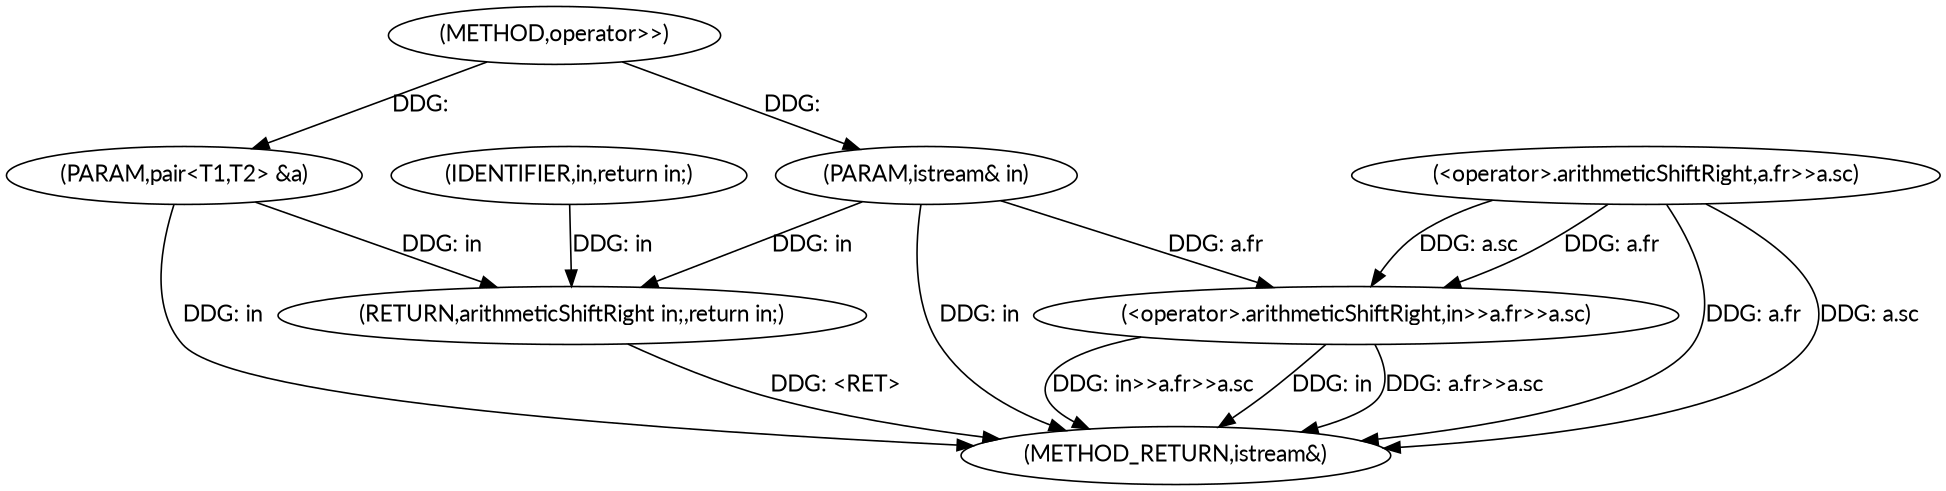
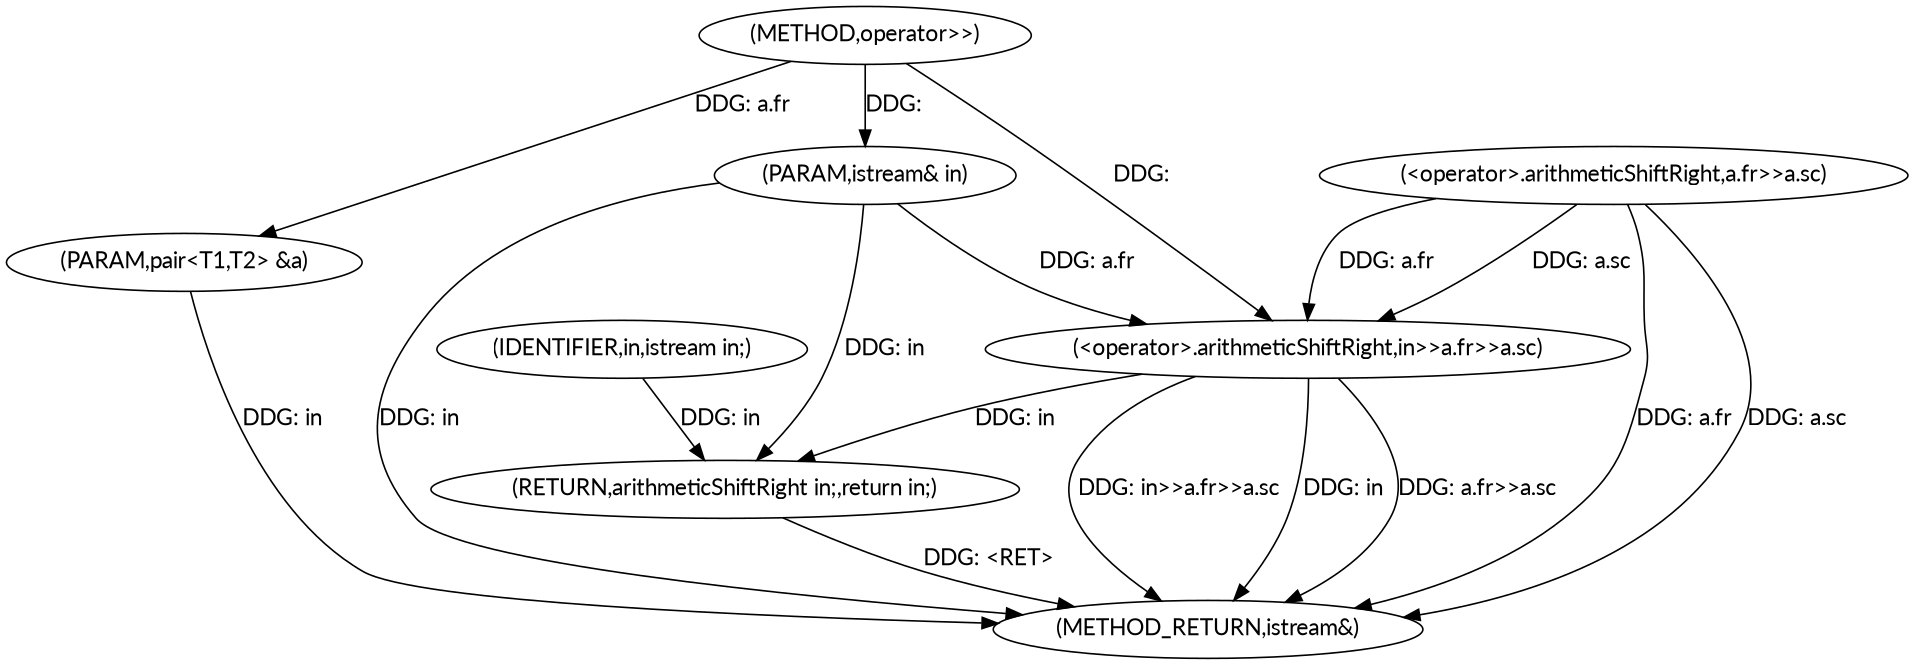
(424, 105) -> (743, 105)
(569, 175) -> (622, 349)
none -> (1085, 184)
(369, 242) -> (976, 407)
